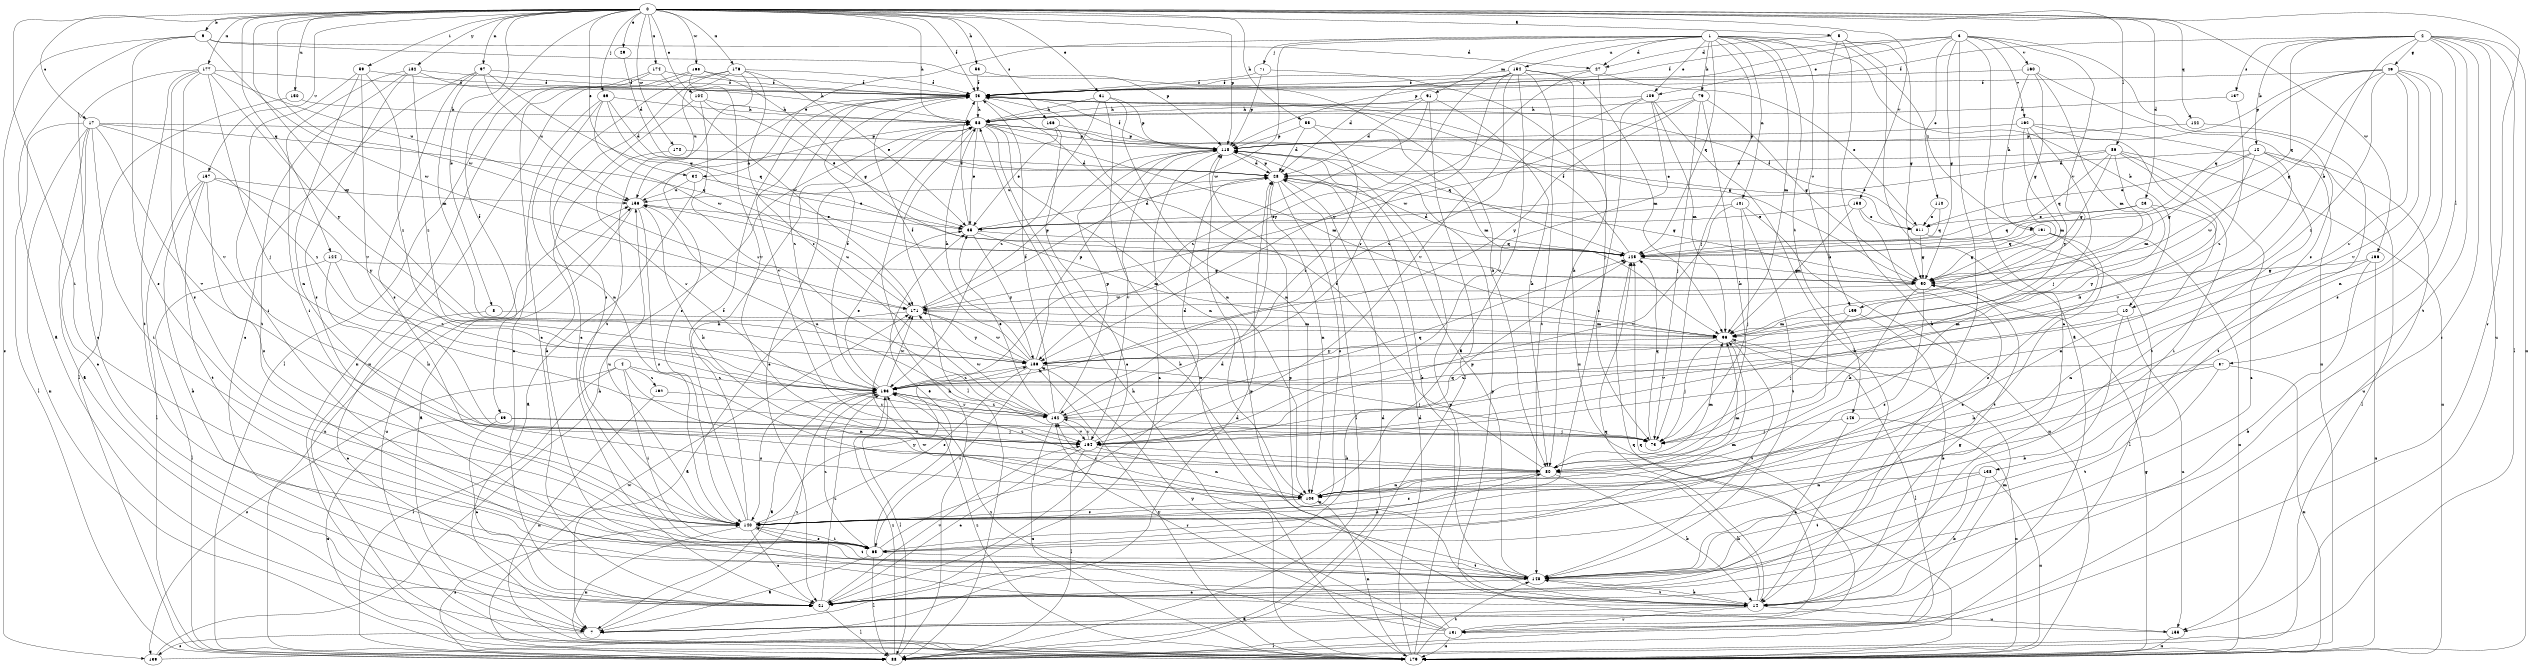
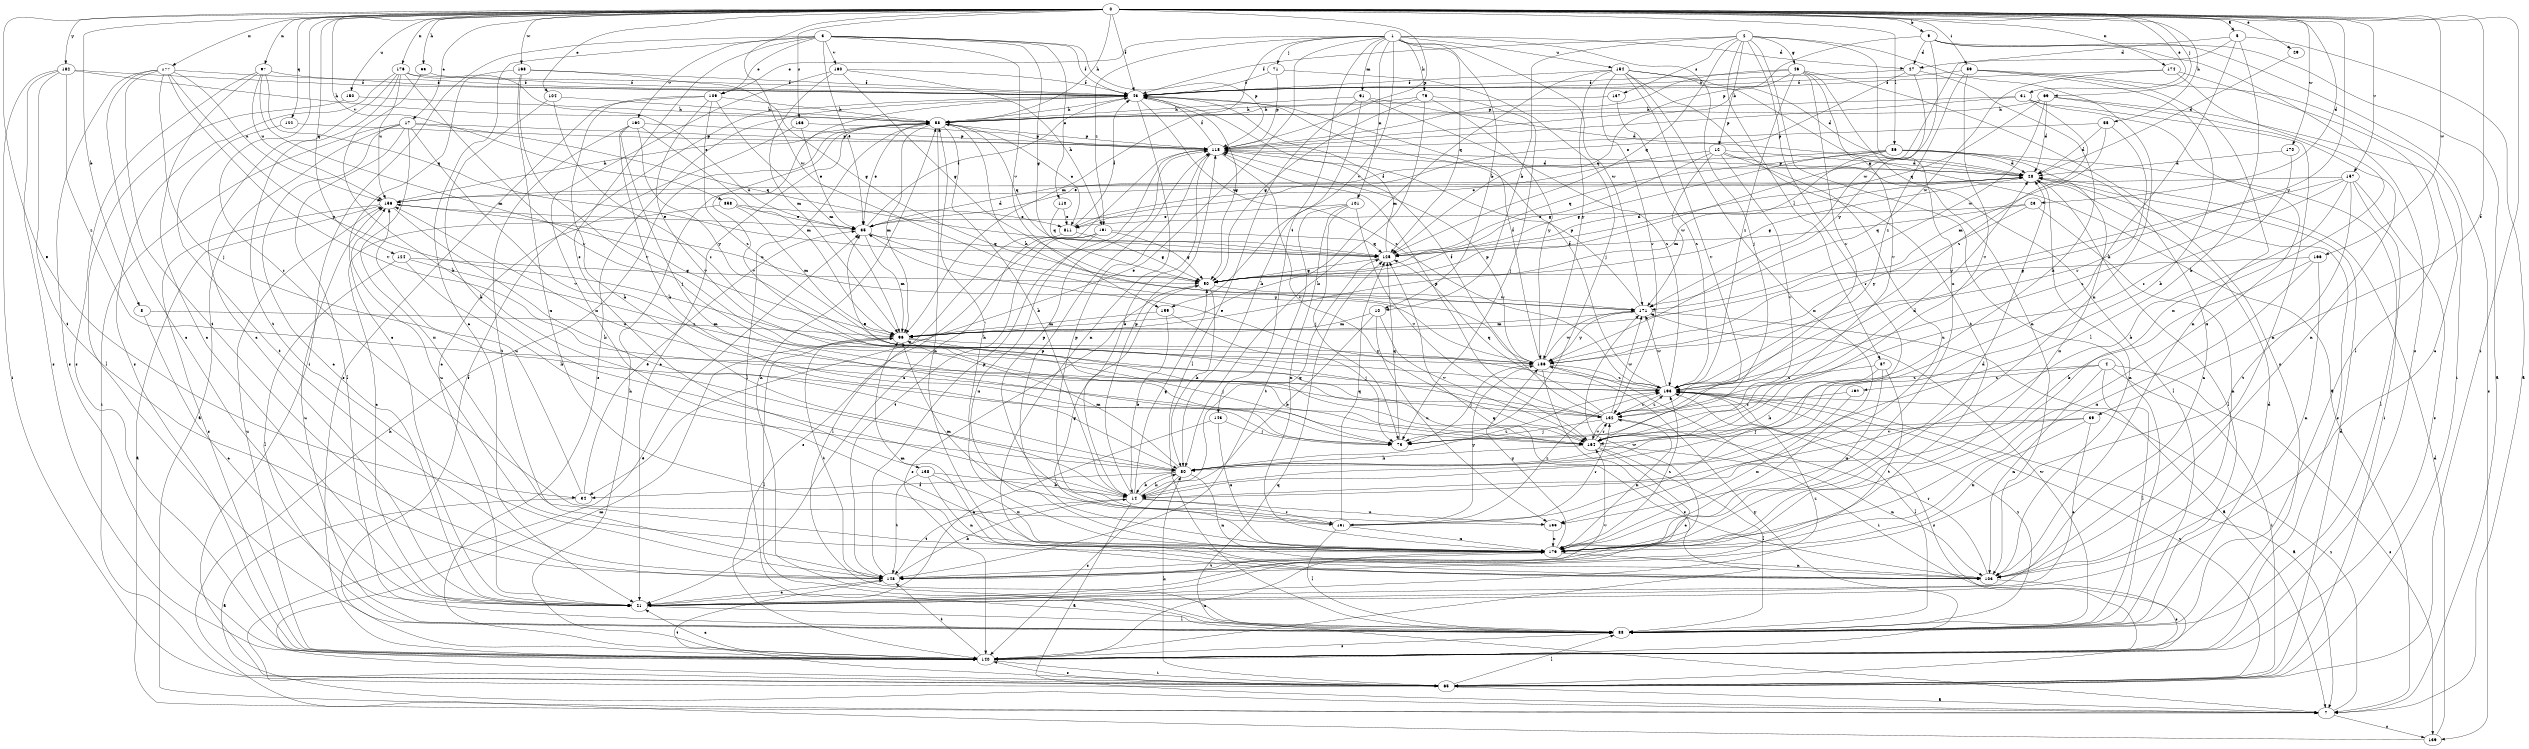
(831, 164) -> (850, 144)
(1857, 204) -> (728, 204)
(1335, 217) -> none
(2184, 229) -> none
(1297, 261) -> (885, 485)
(452, 340) -> (2033, 294)
none -> (1888, 381)
(2192, 479) -> none
